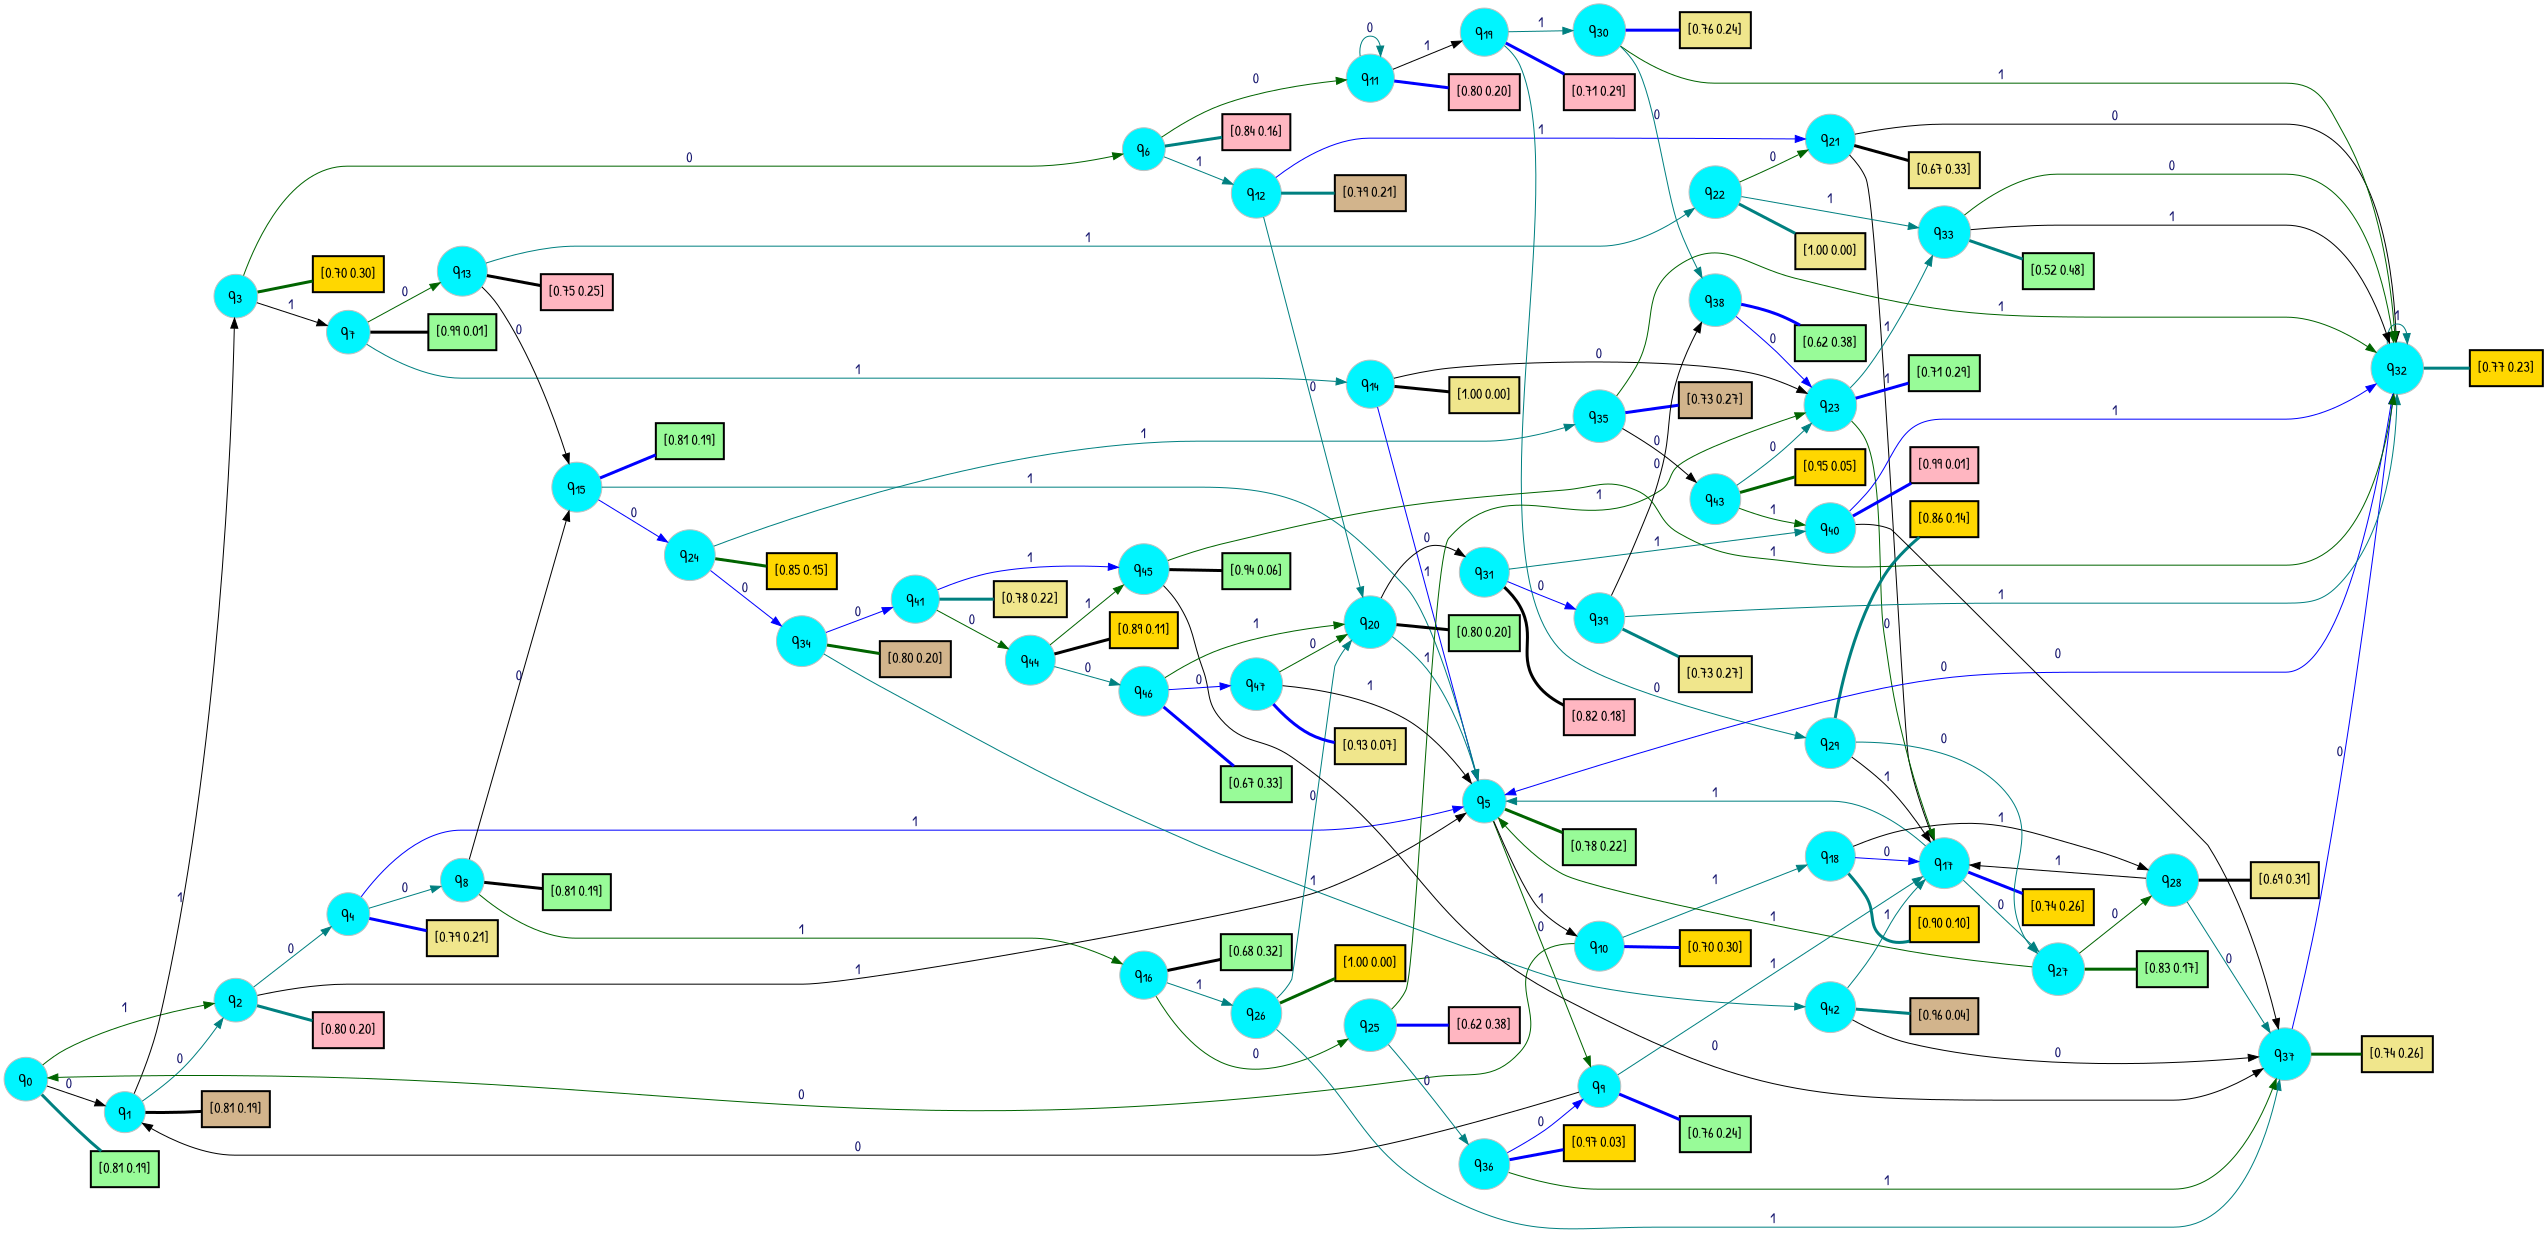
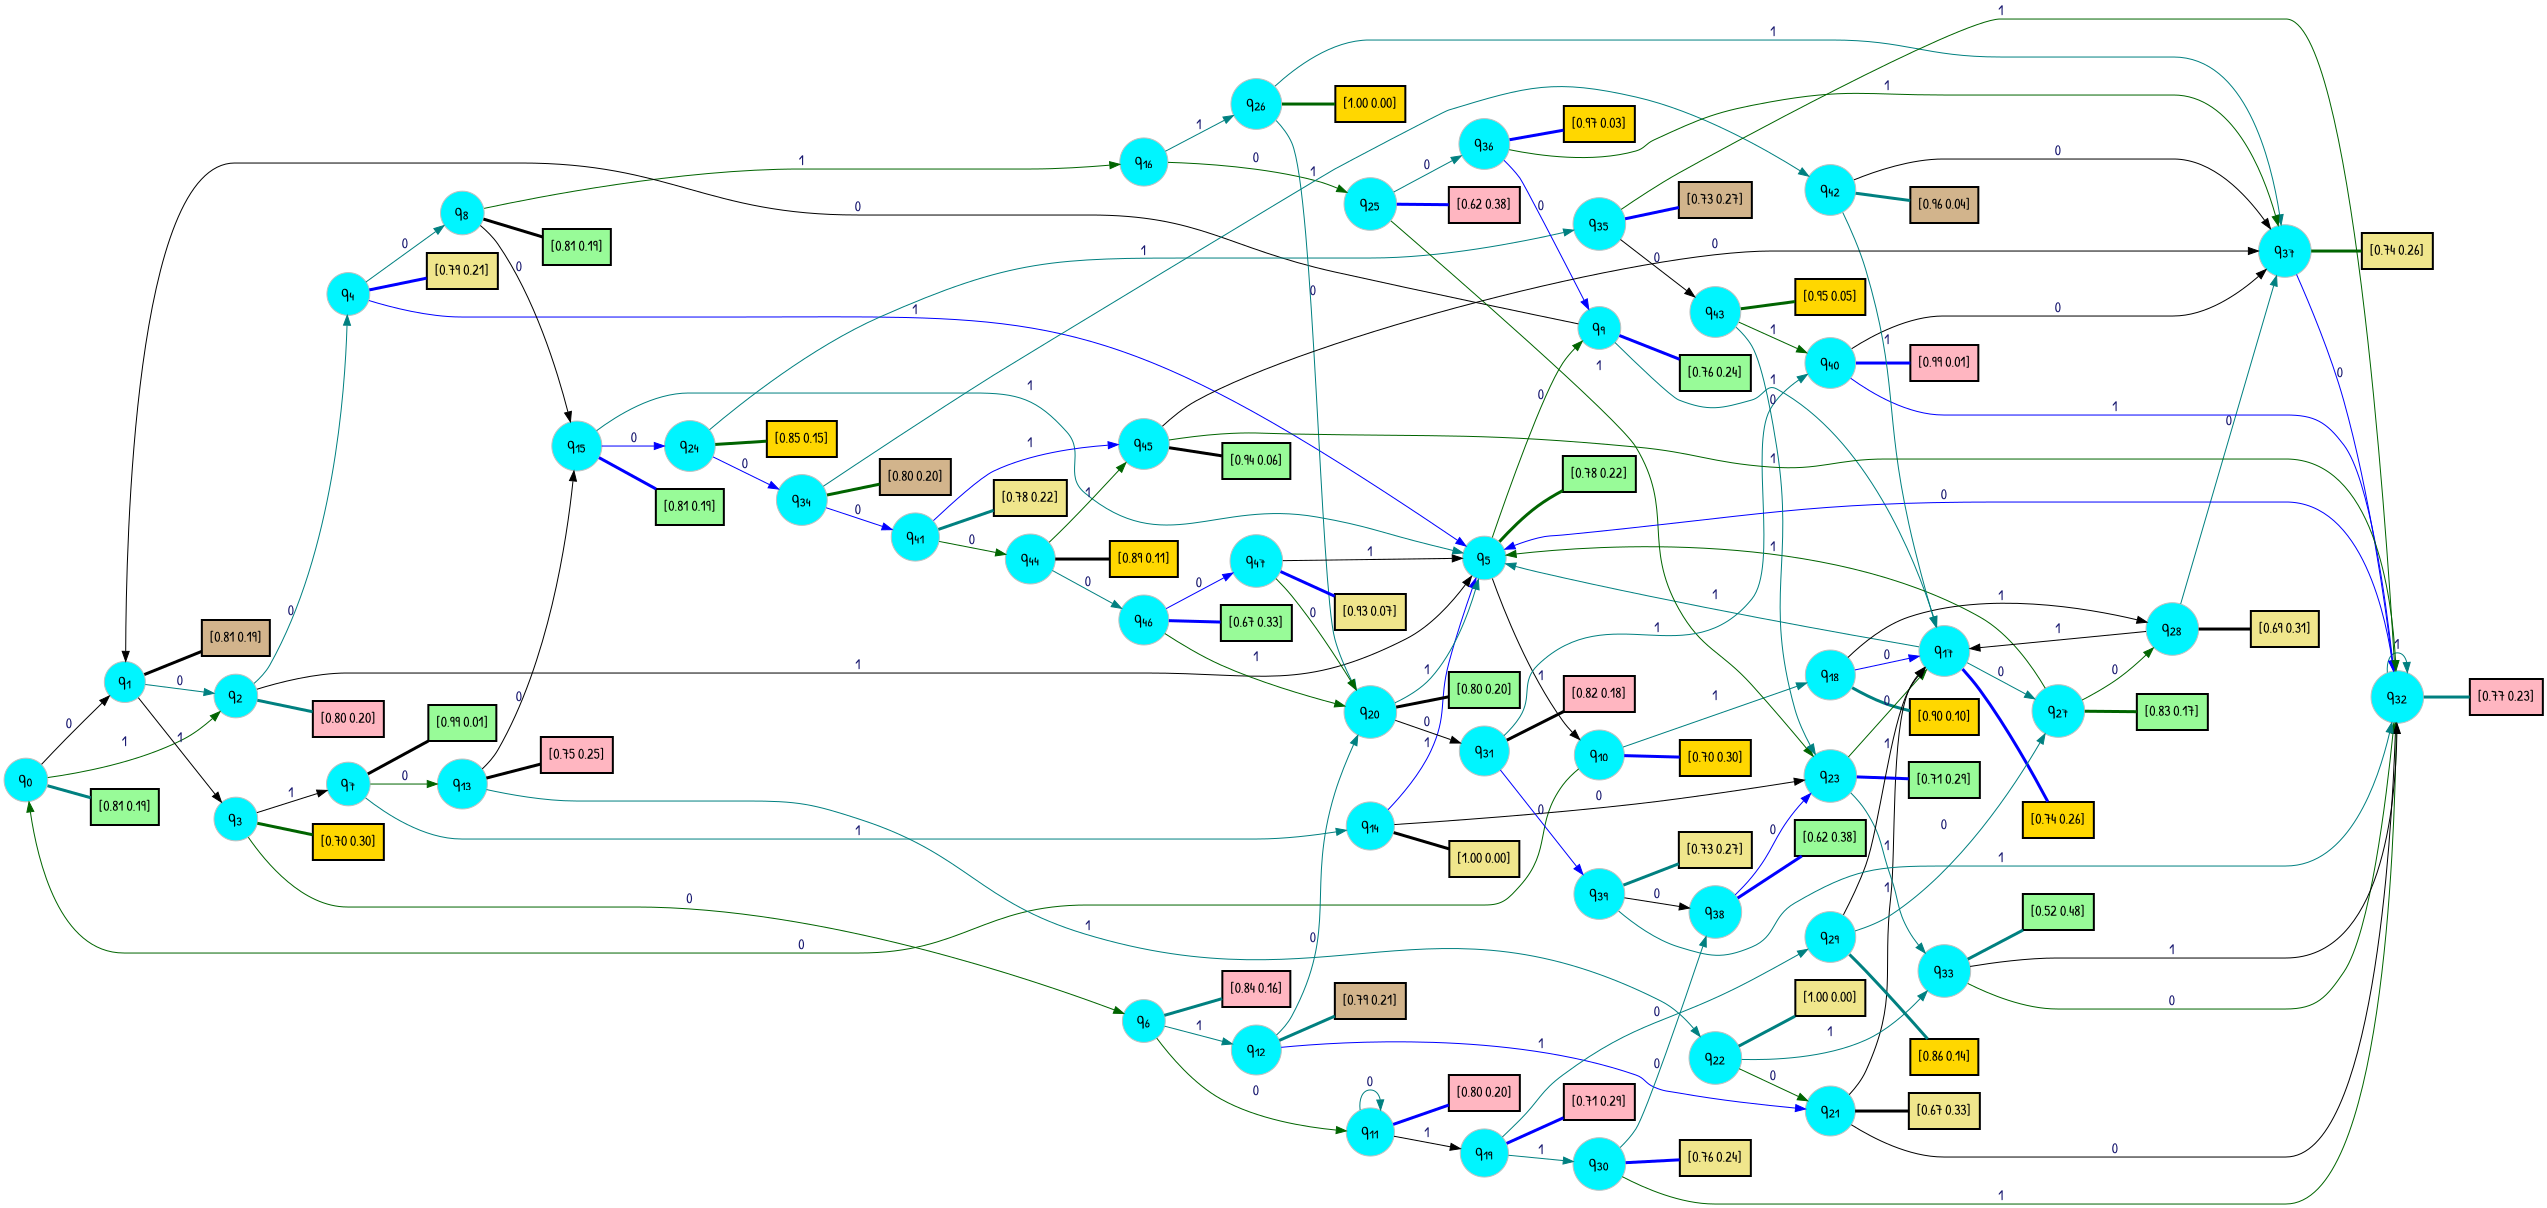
(2506, 368) -> (2506, 697)
(1256, 952) -> none
